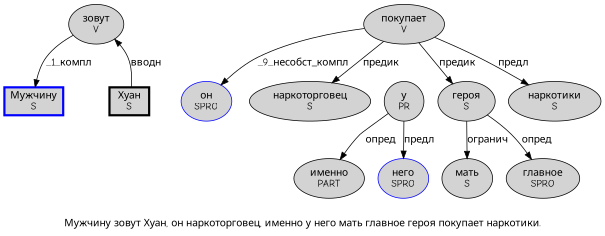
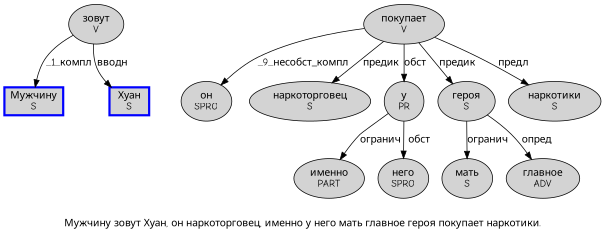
none -> (404, 59)
(130, 65) -> (96, 64)
(129, 101) -> (129, 101)
(206, 101) -> (206, 101)
(381, 140) -> (381, 140)
(420, 140) -> (420, 140)
(403, 178) -> (403, 178)
(543, 178) -> (543, 178)
